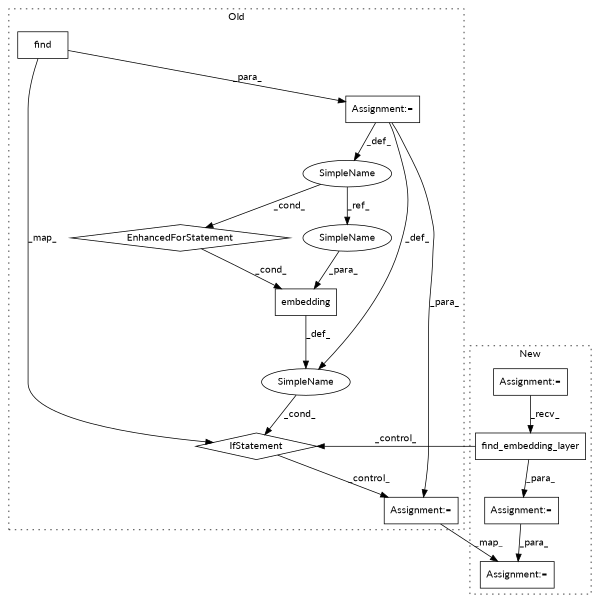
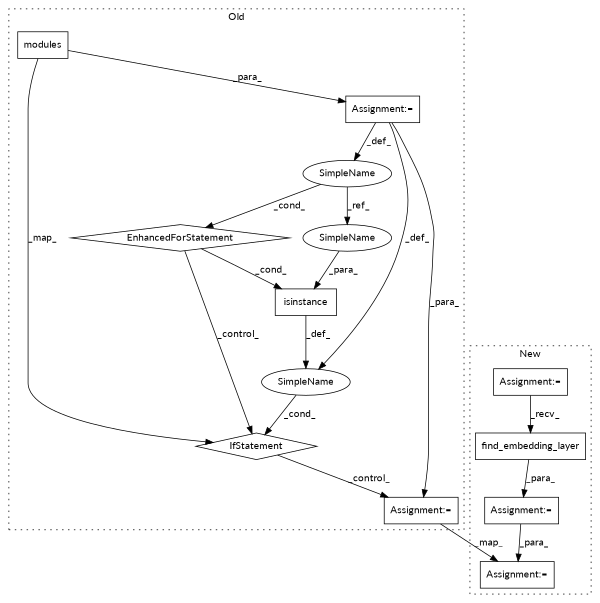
(43, 45) -> (43, 45)
(306, 302) -> (306, 302)
(400, 446) -> (217, 339)
